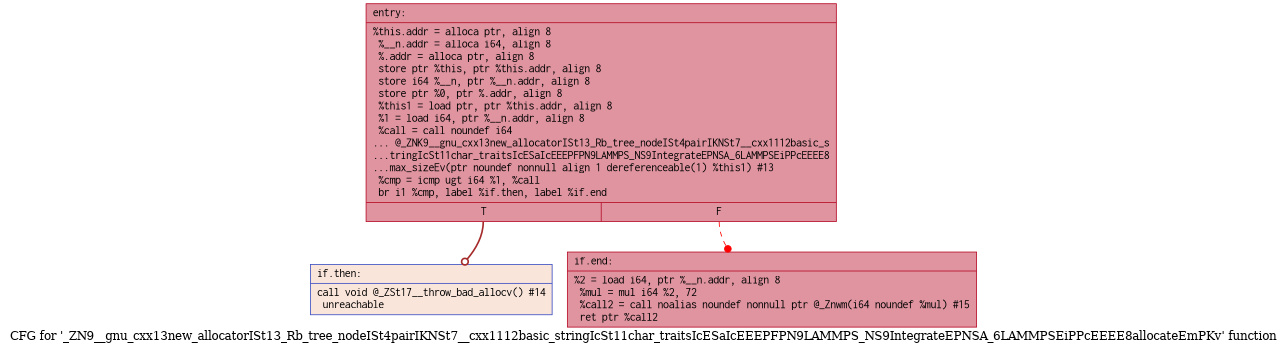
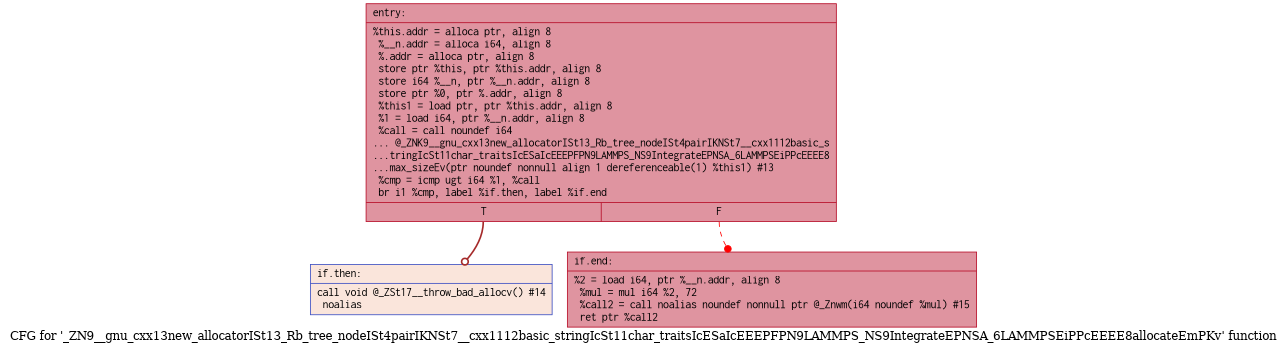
(351, 305) -> (340, 305)
